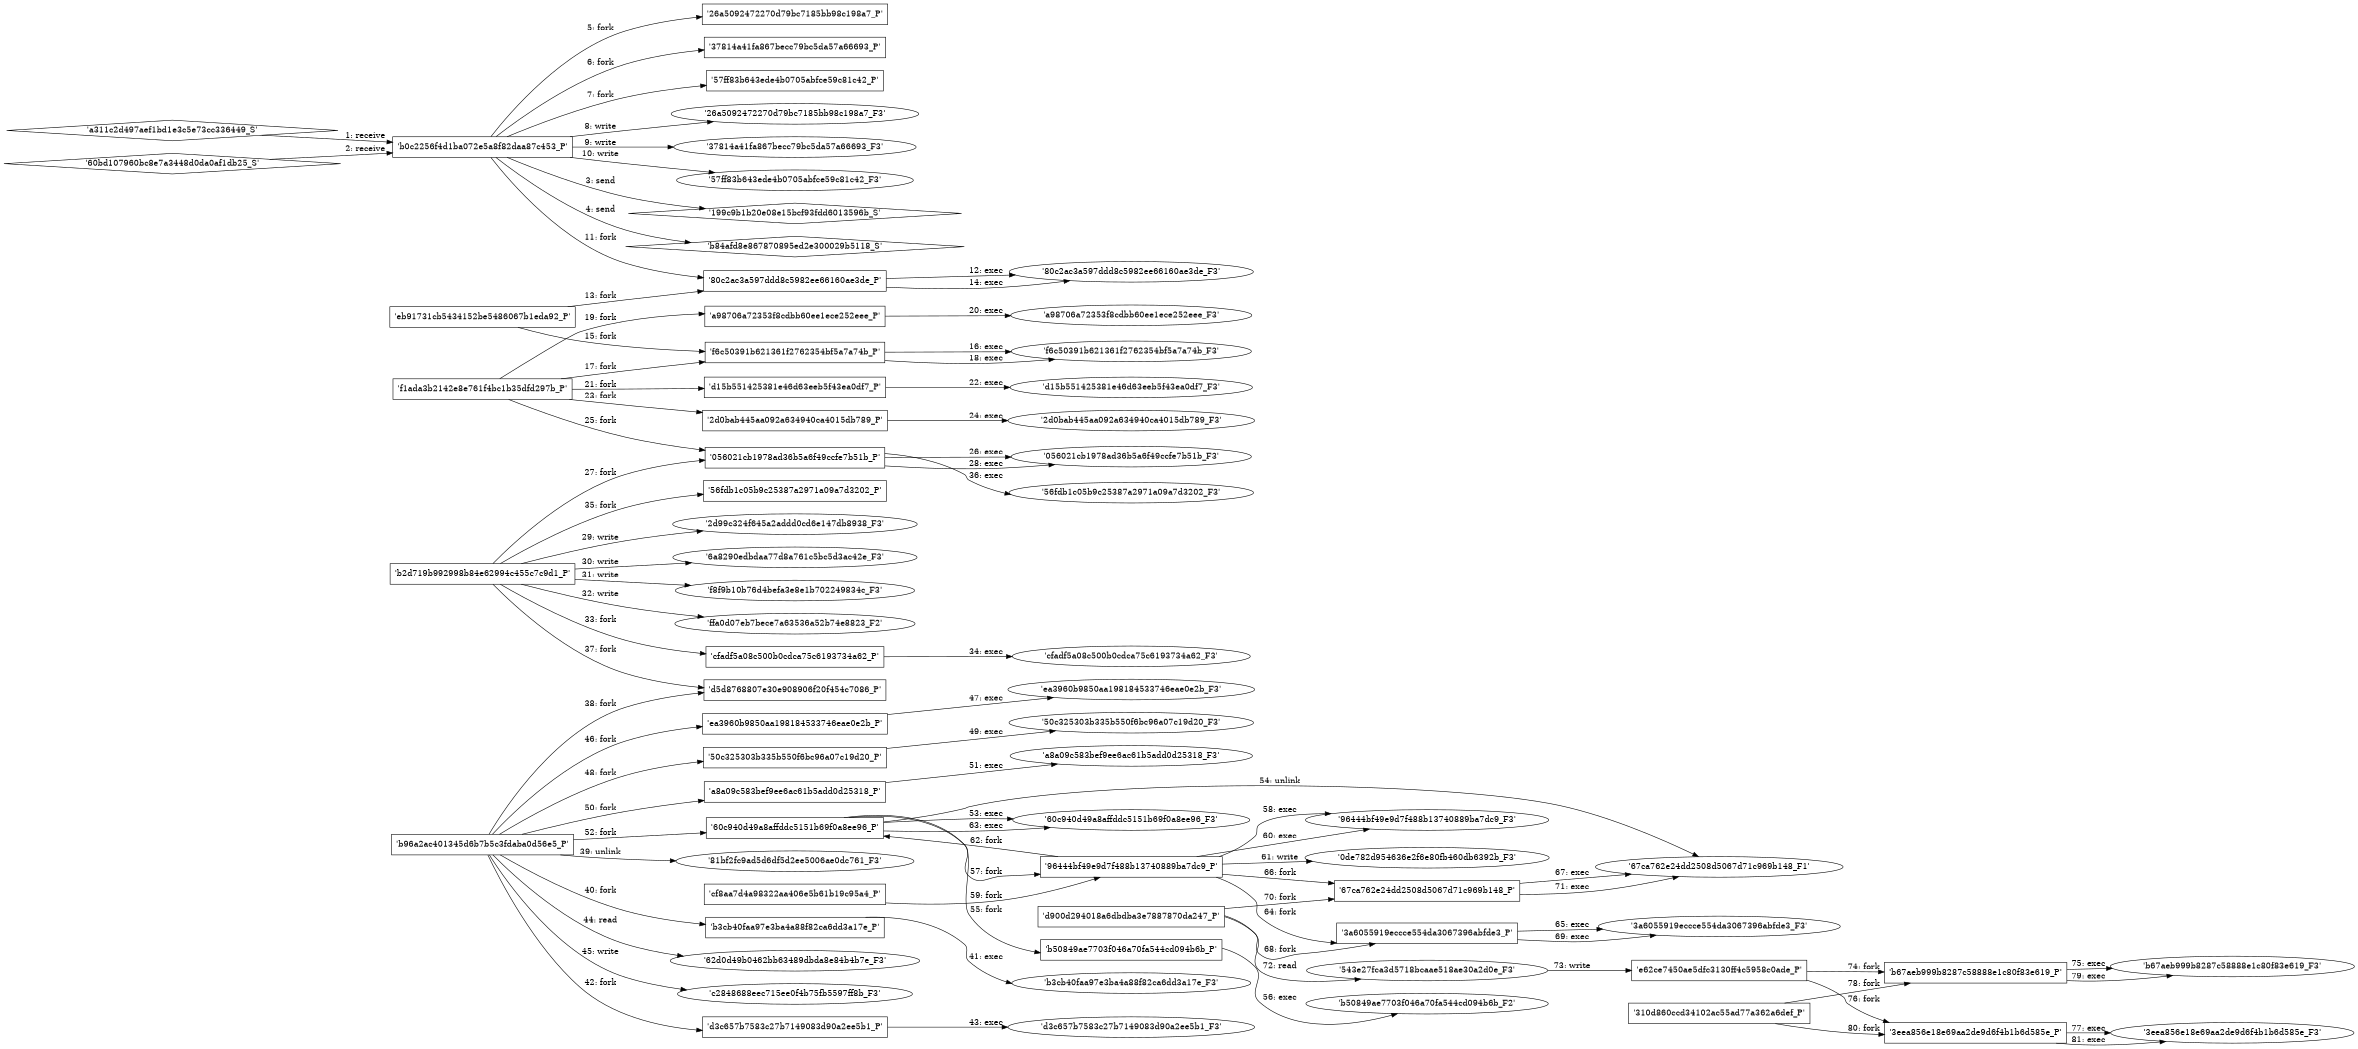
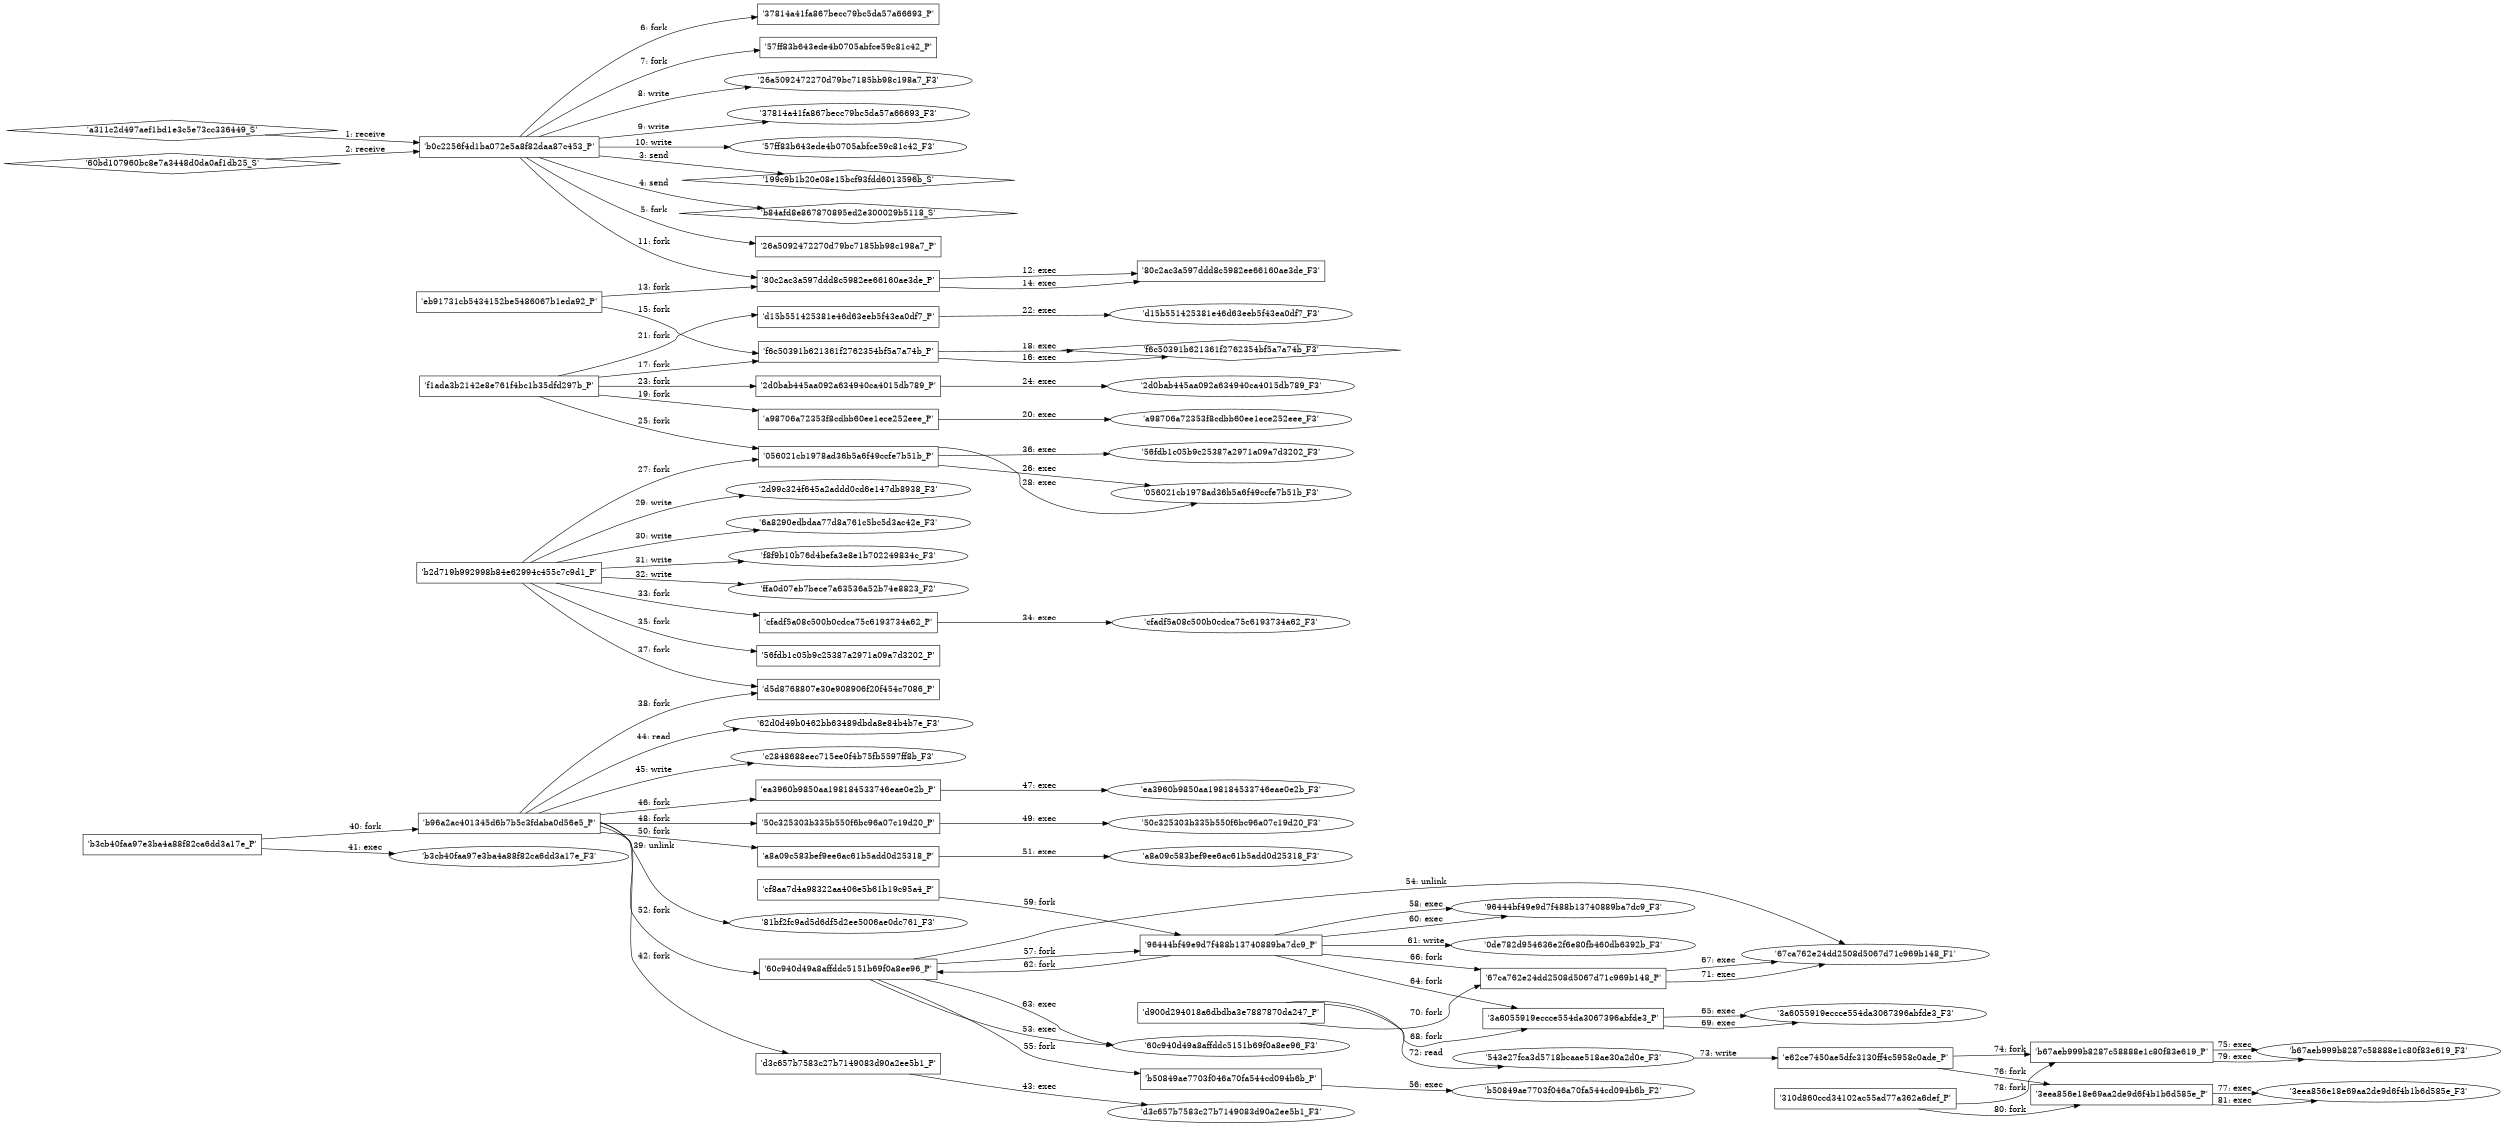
(1131, 272) -> (1231, 271)
(1131, 351) -> (1231, 350)
(596, 901) -> (337, 834)
